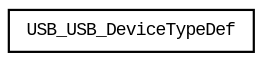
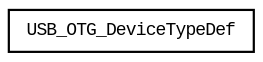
(131, 31) -> (131, 31)
